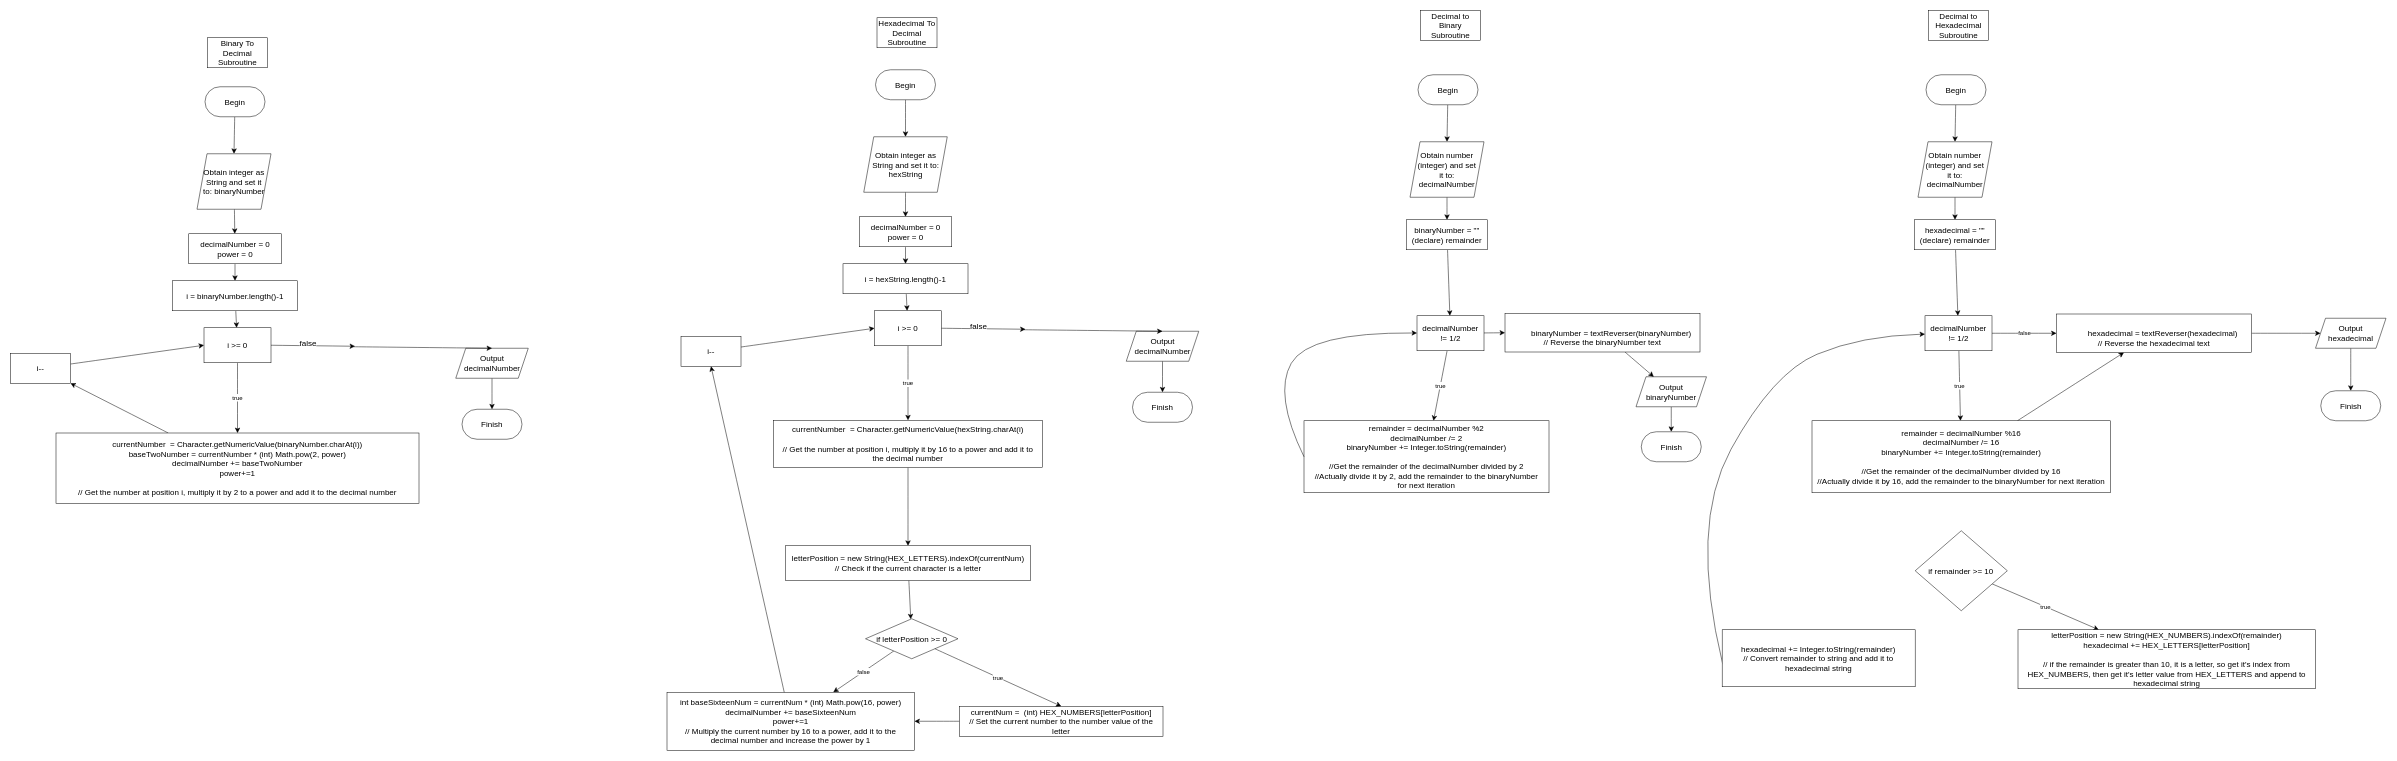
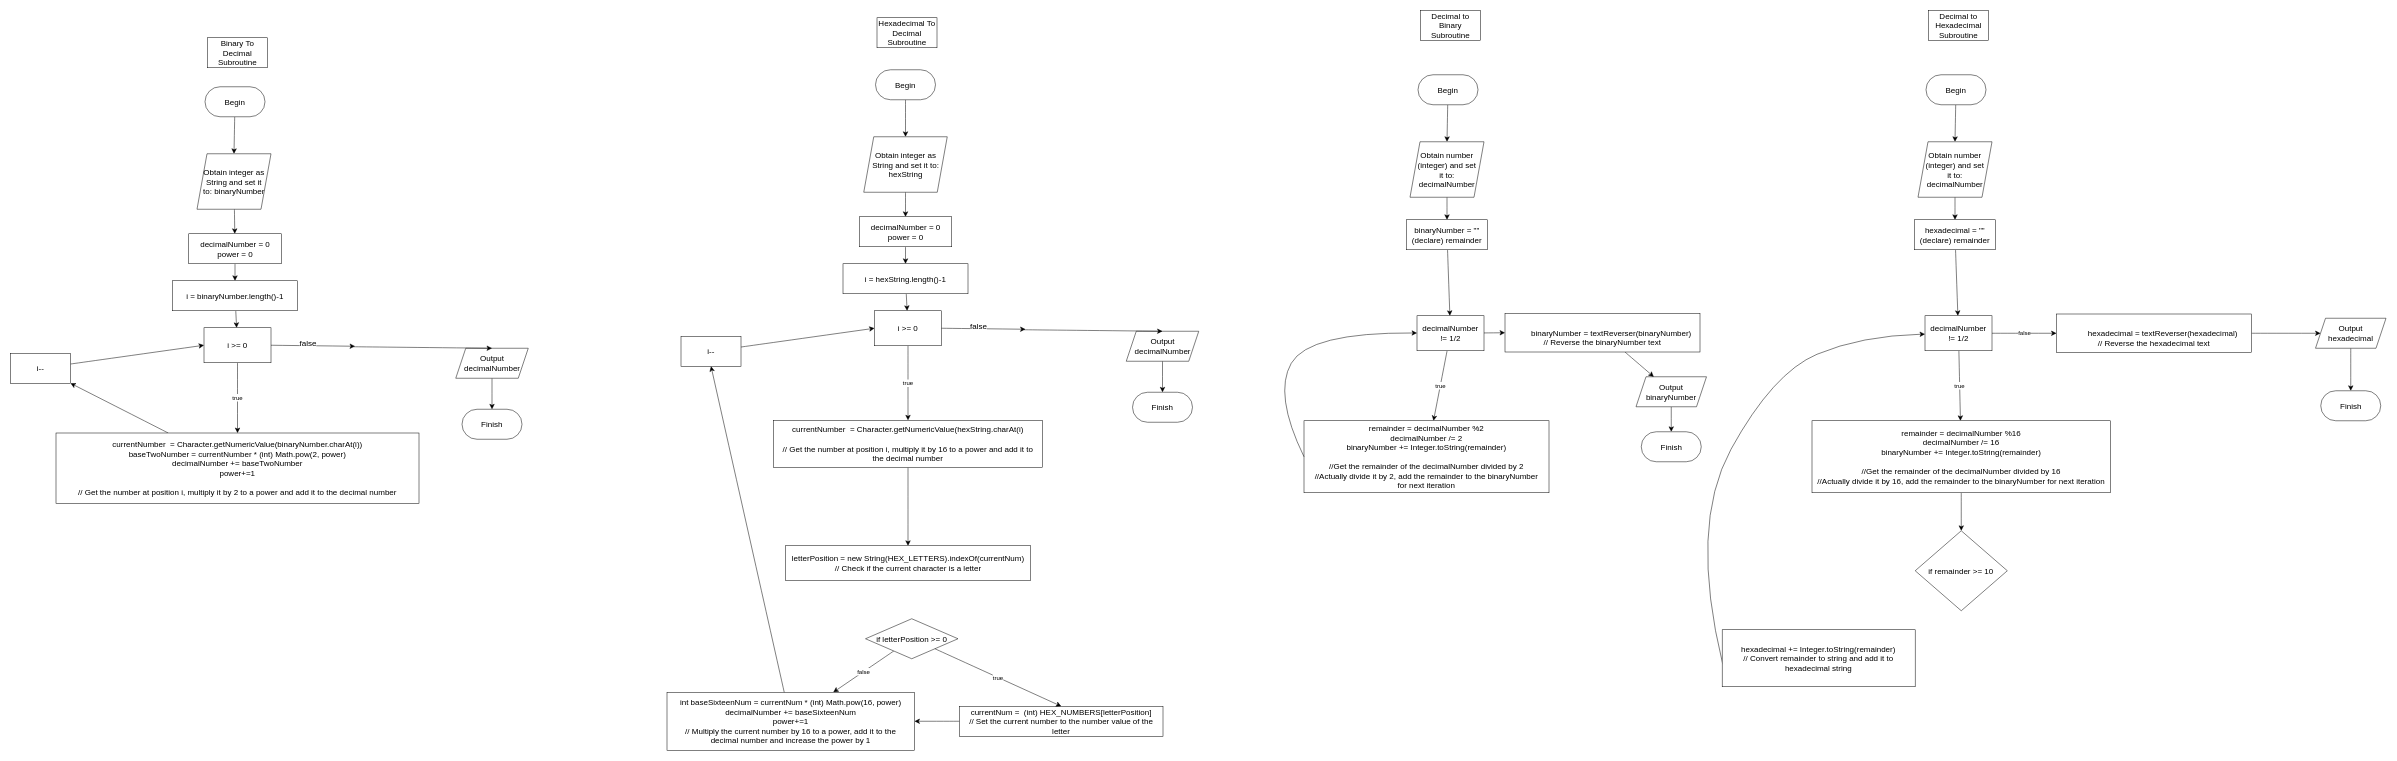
(2119, 356) -> (1961, 525)
(2044, 606) -> none
(910, 613) -> none
(2167, 659) -> none
